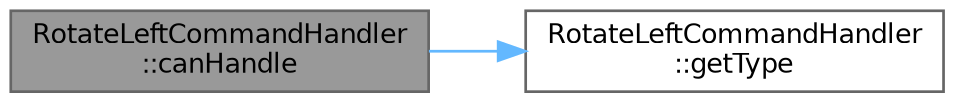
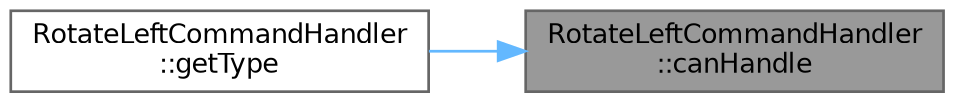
(464, 51) -> (464, 51)
